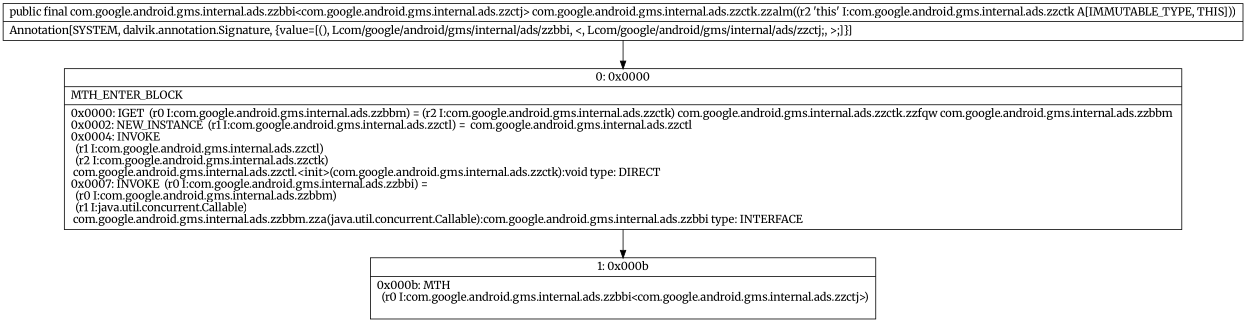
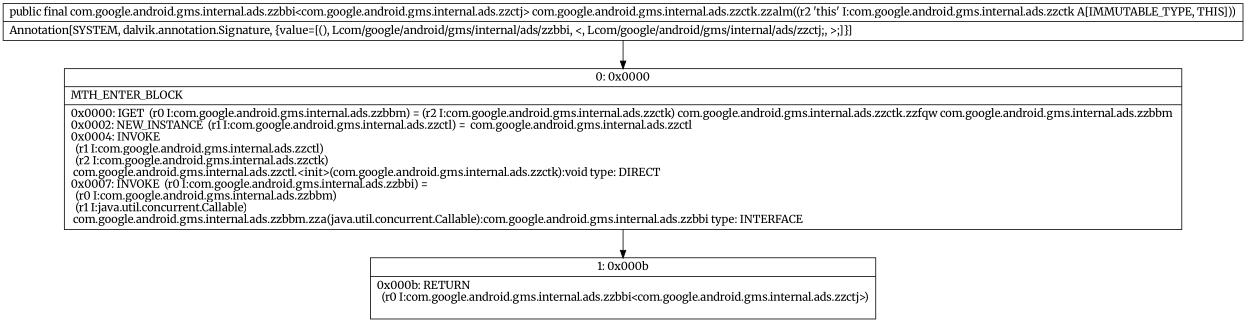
(416, 286) -> (426, 286)
